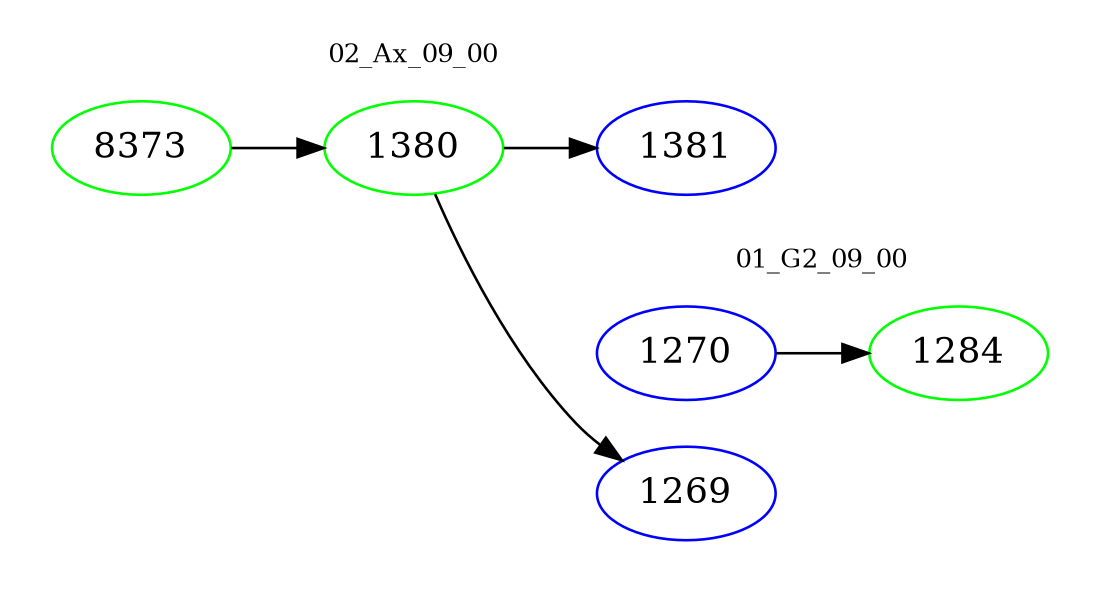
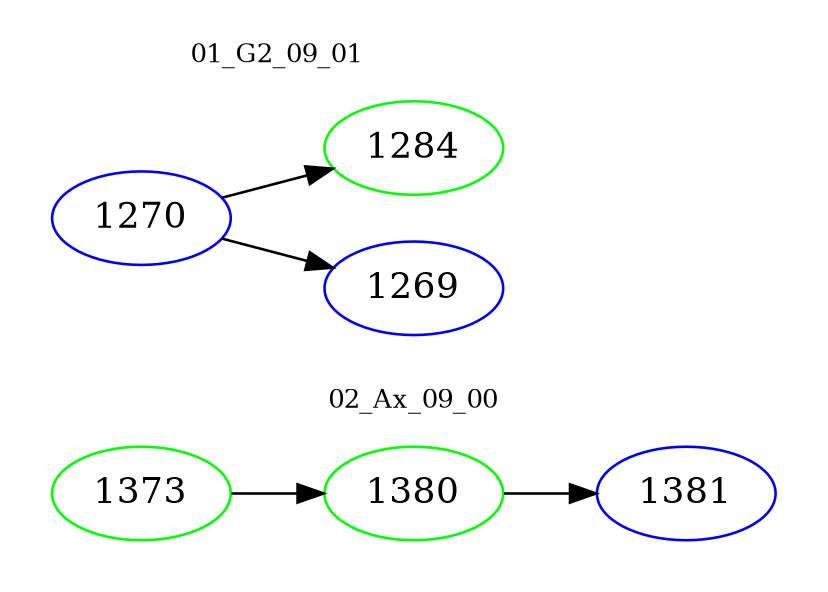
(141, 148) -> (141, 493)
(822, 261) -> (278, 56)
(505, 328) -> (265, 250)
